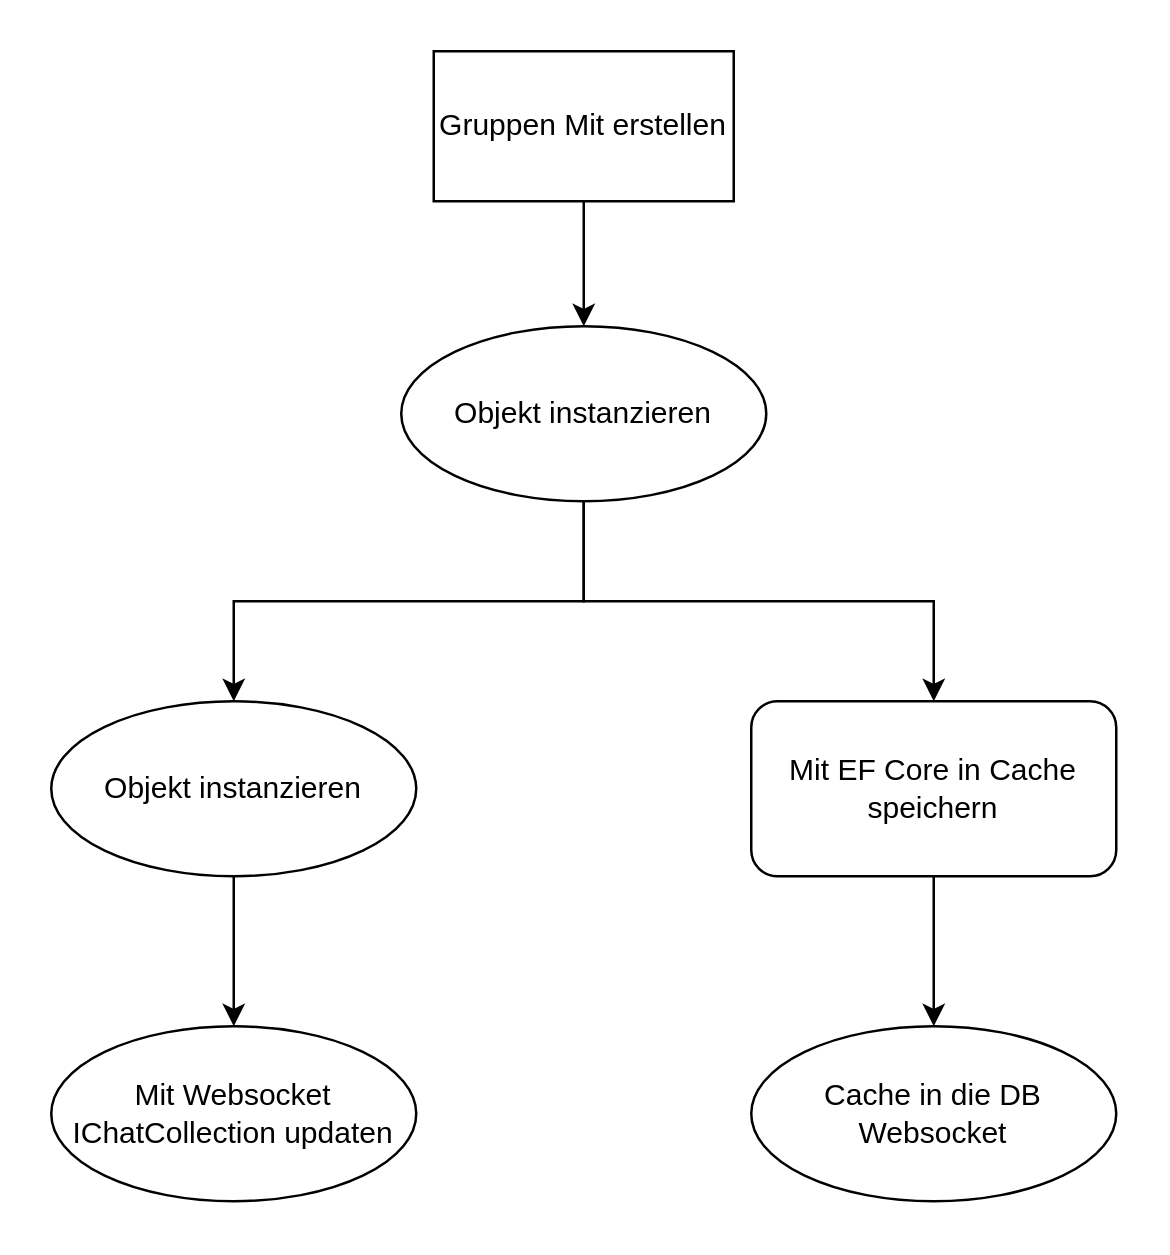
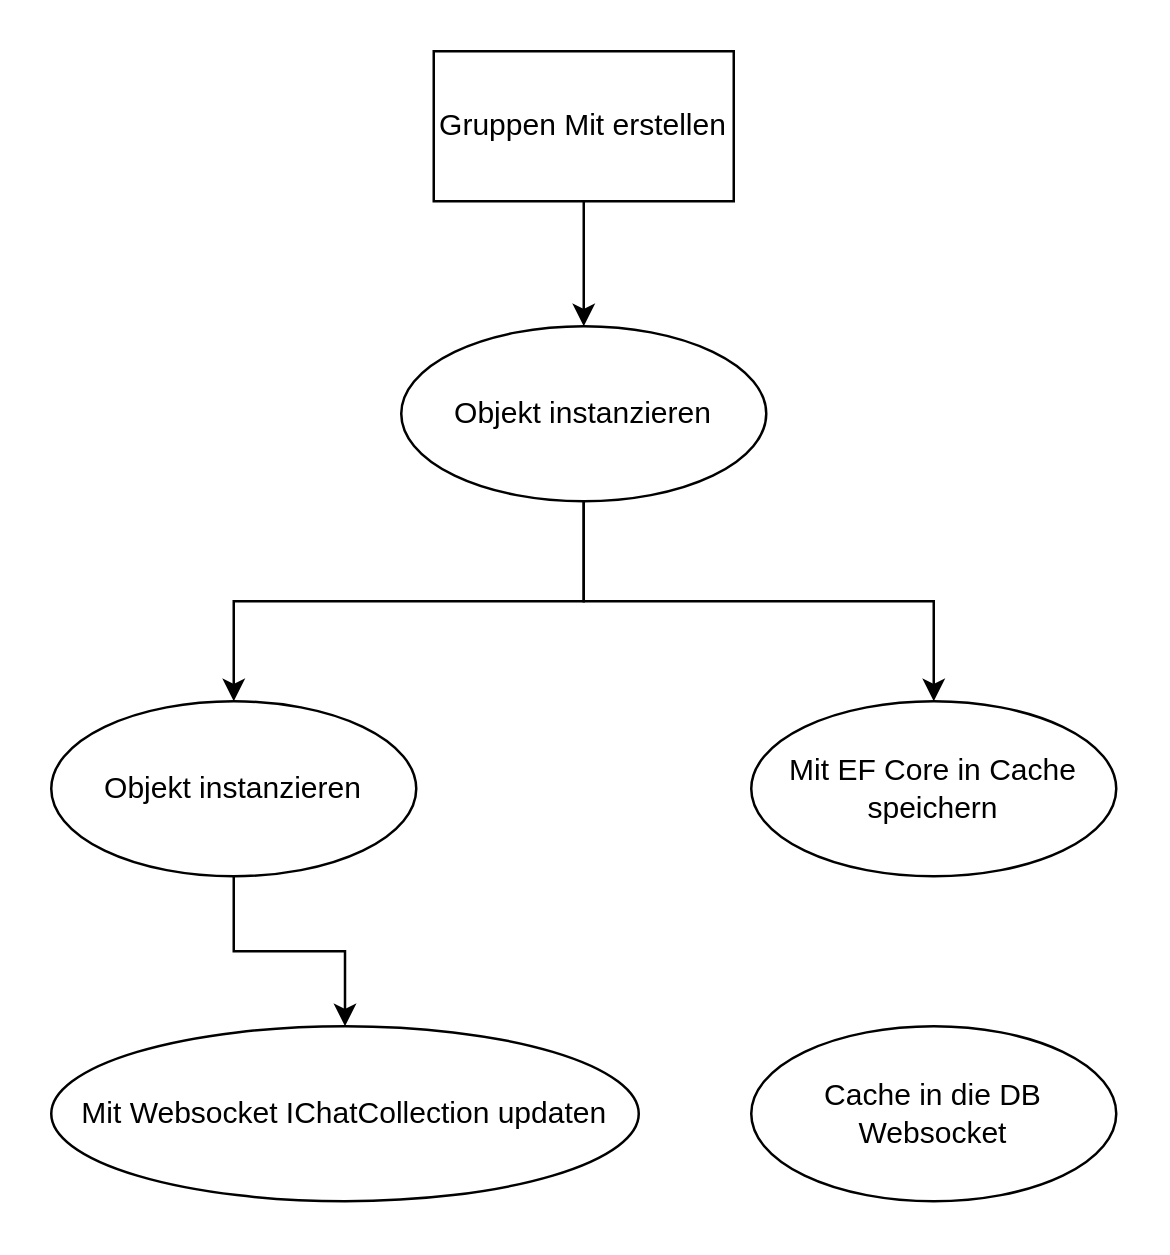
(934, 789) -> (934, 789)
(934, 943) -> none
(234, 1114) -> (345, 1114)
